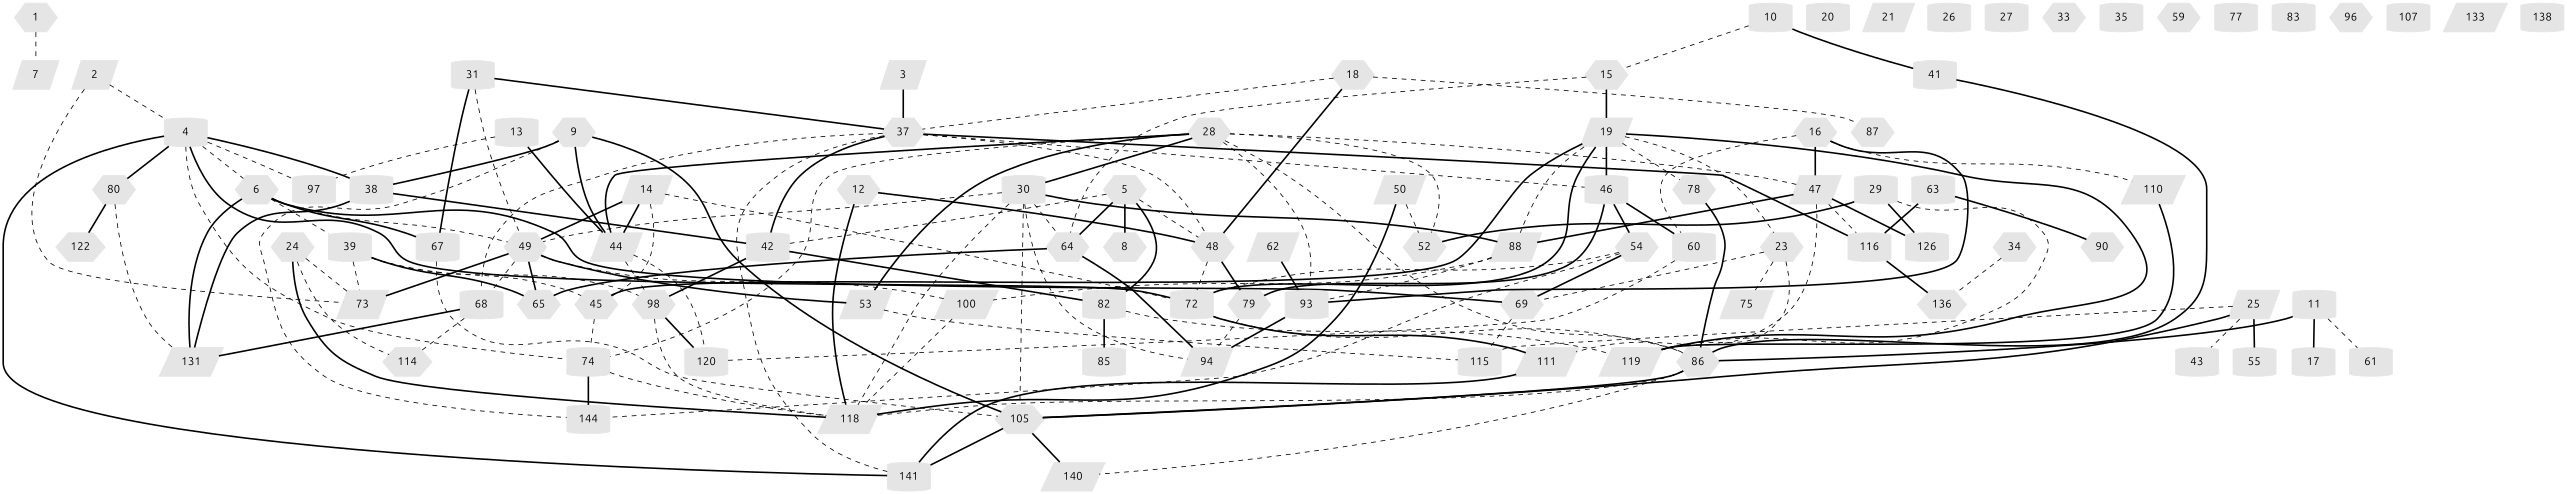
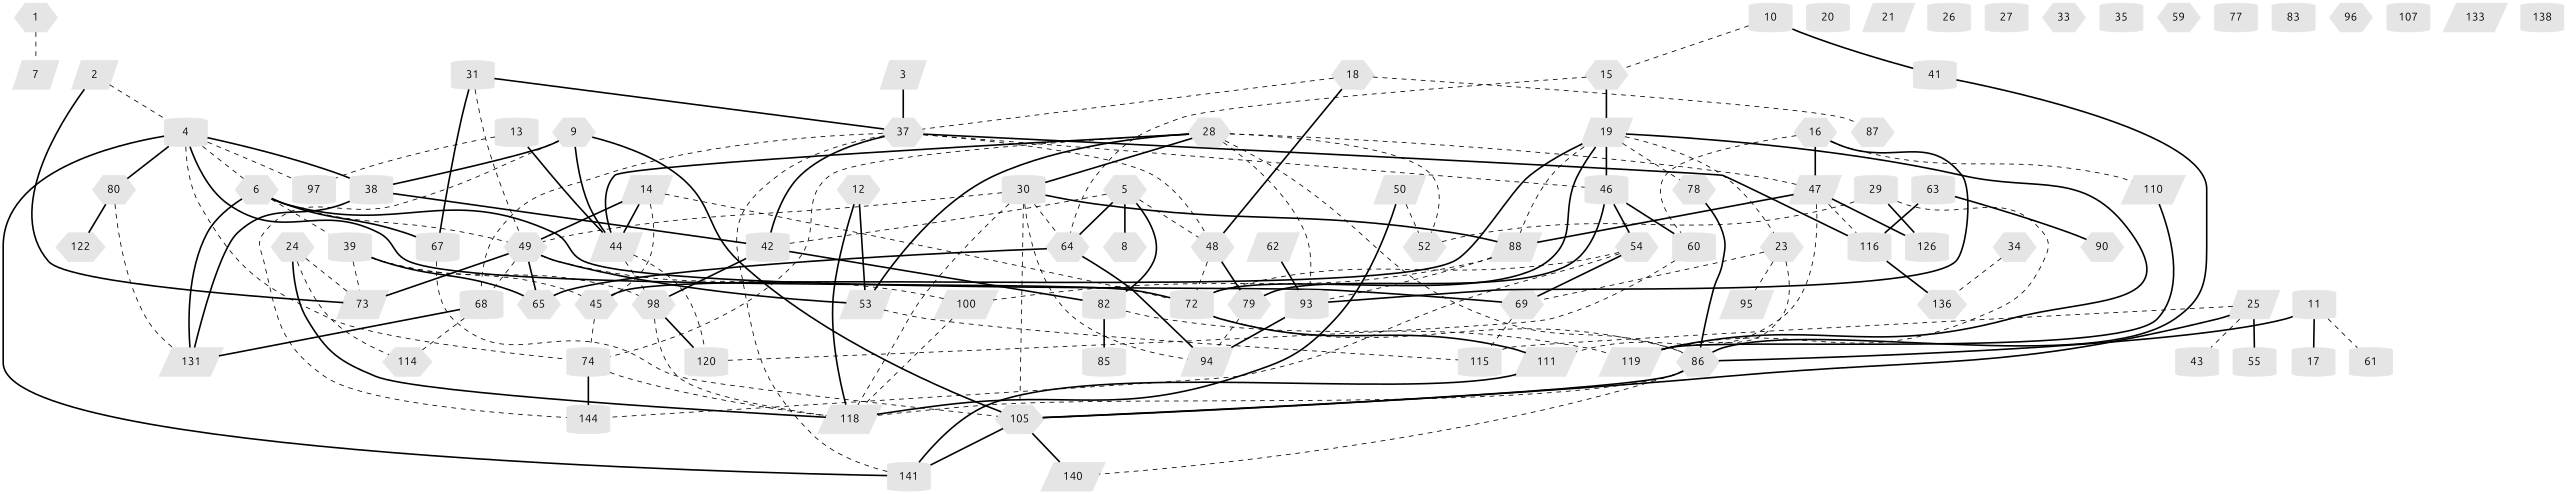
(1053, 216) -> (862, 247)
(1690, 225) -> (1690, 225)
(101, 278) -> (101, 278)
(1747, 305) -> (1747, 305)
